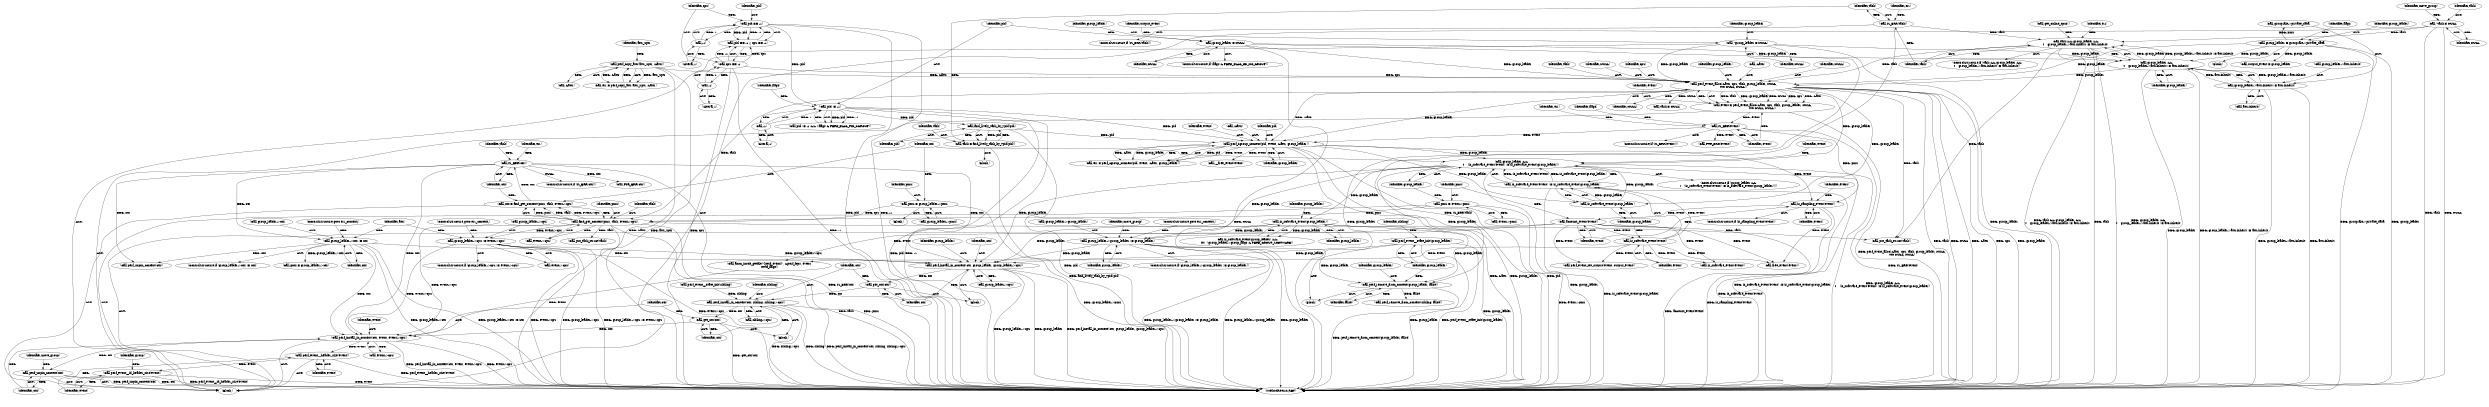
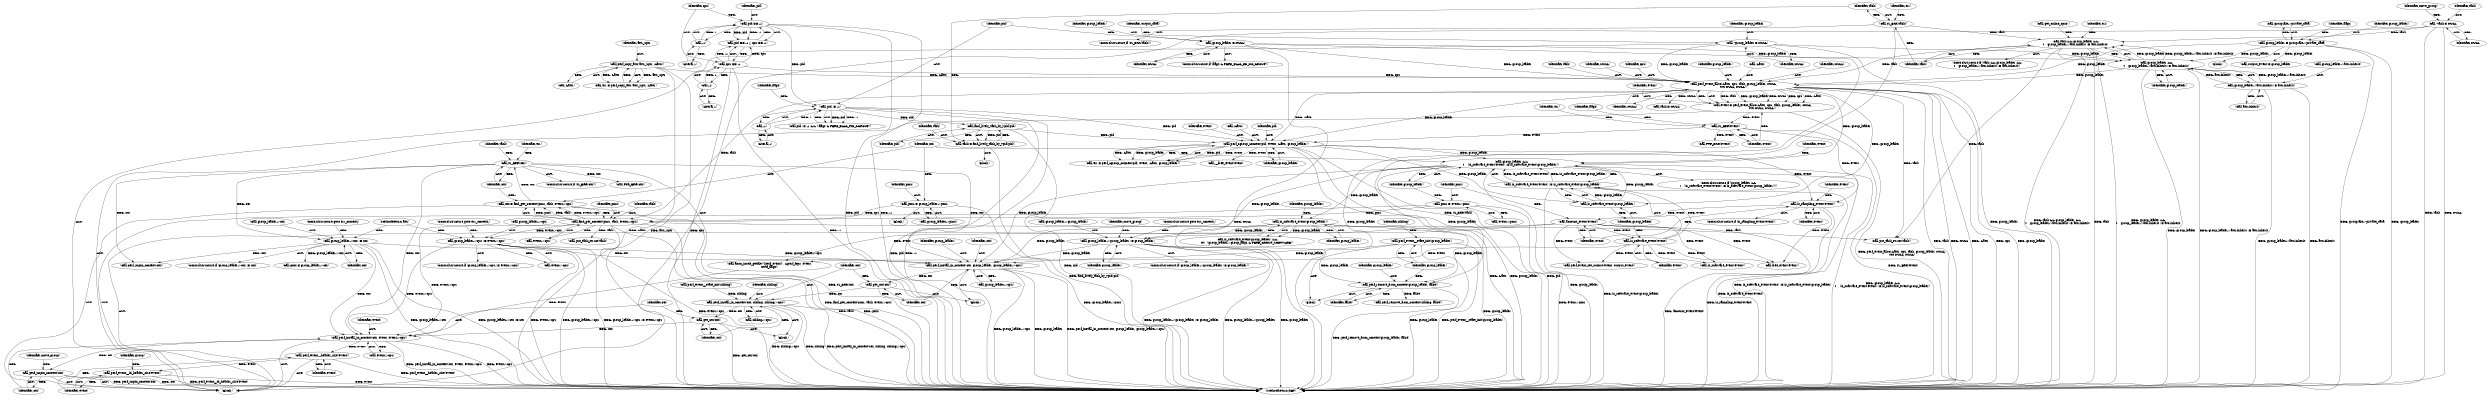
(1143, 24) -> (1143, 24)
(2287, 33) -> (2287, 33)
(641, 54) -> (641, 54)
(2374, 66) -> (2291, 33)
(1651, 144) -> none
(1850, 164) -> (1850, 164)
(550, 174) -> (550, 174)
(395, 222) -> (395, 222)
none -> (906, 317)
